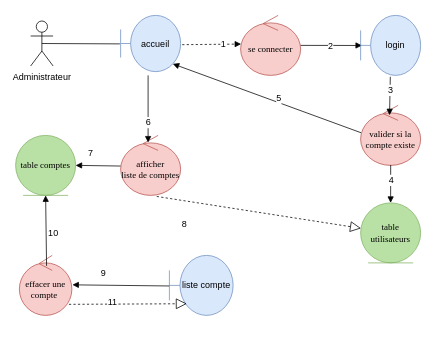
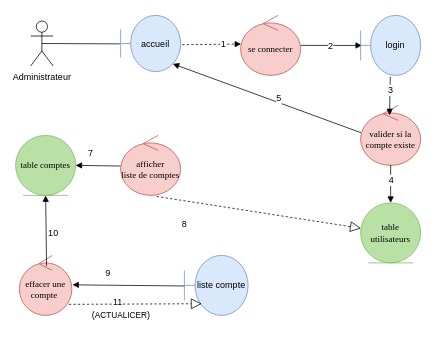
(148, 121) -> none
(201, 285) -> (216, 285)
none -> (124, 315)
